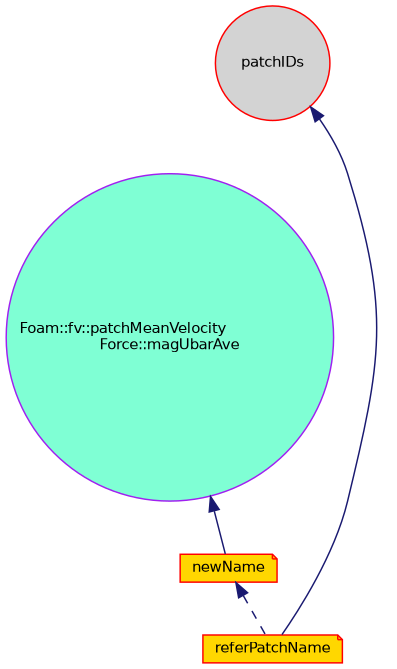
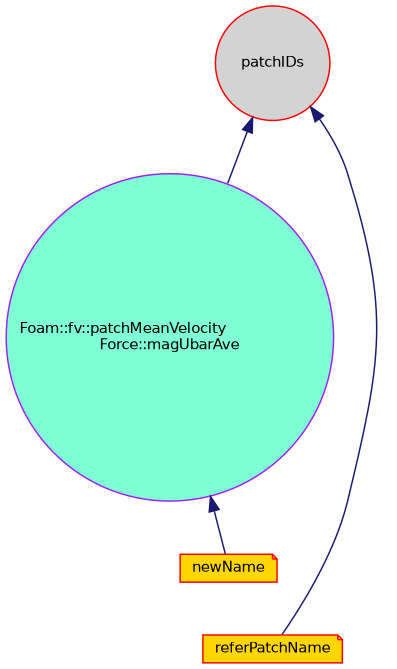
none -> (237, 158)
(254, 615) -> none
